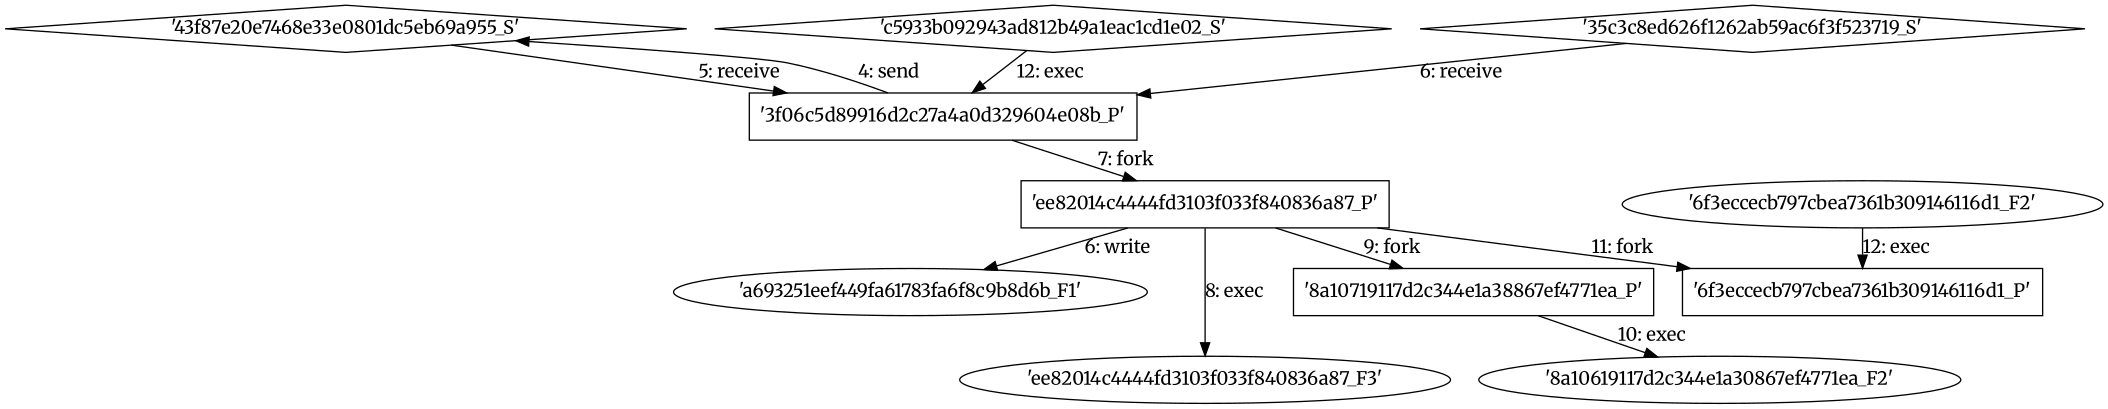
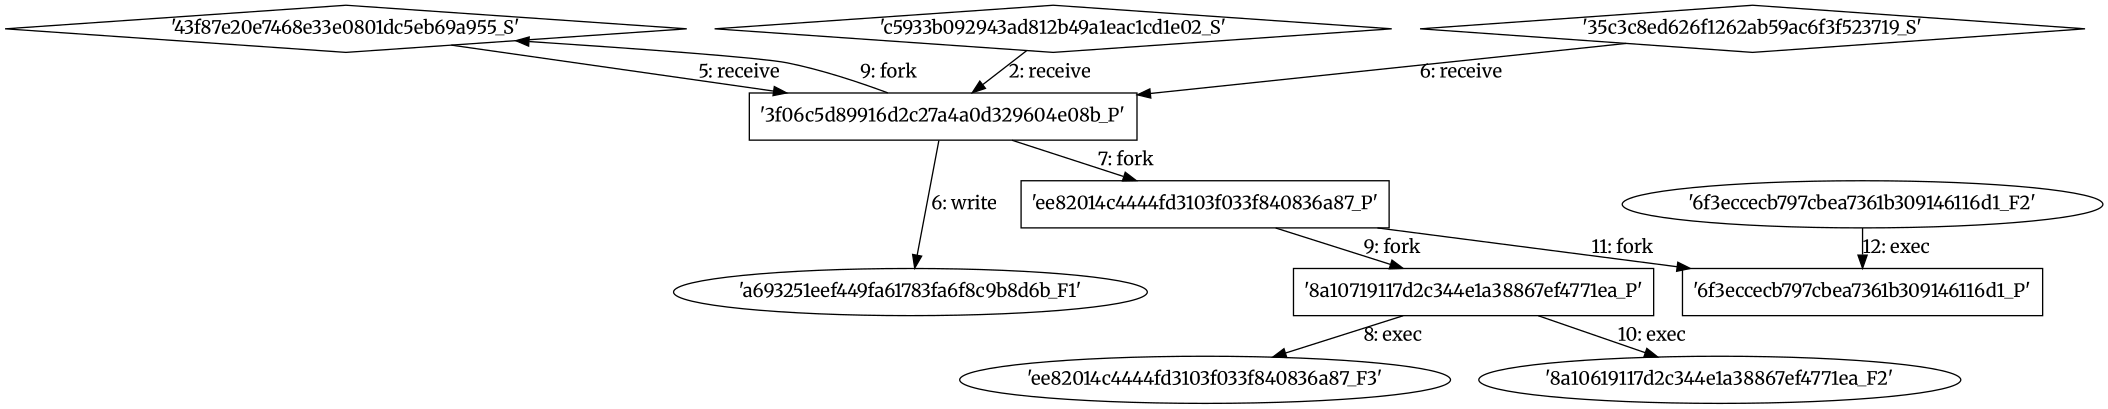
(889, 73) -> (889, 73)
(1051, 73) -> (1051, 73)
(1062, 247) -> (928, 198)
(1205, 285) -> (1344, 334)
(1720, 380) -> (1720, 380)
